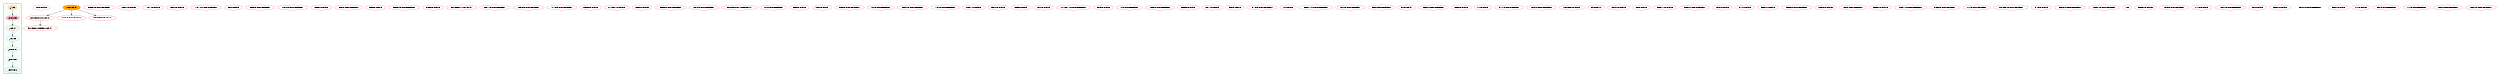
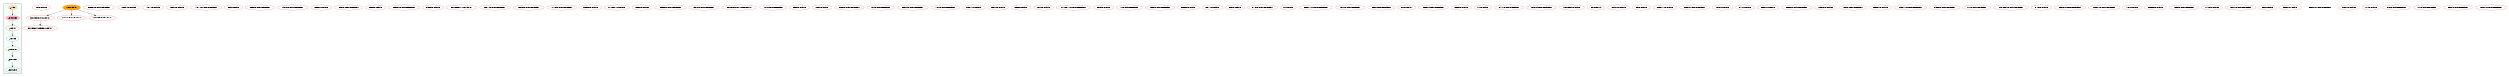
(2127, 8) -> (2132, 8)
